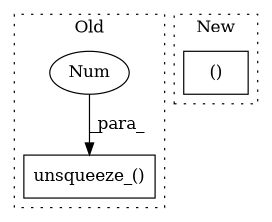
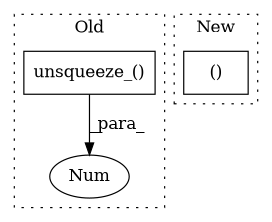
(89, 119) -> (89, 119)
